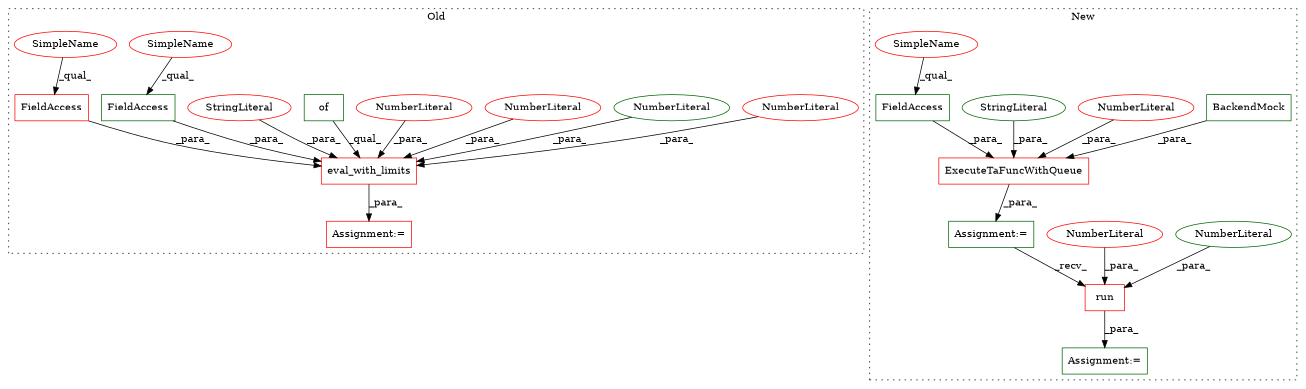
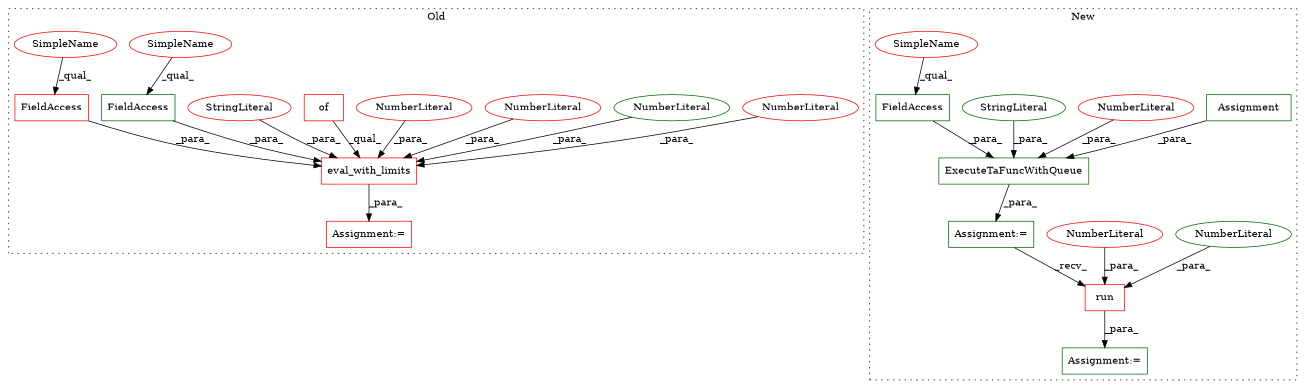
(324, 108) -> (324, 108)
(1249, 108) -> (1249, 108)
(1014, 171) -> (1014, 171)
